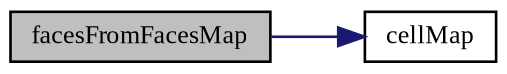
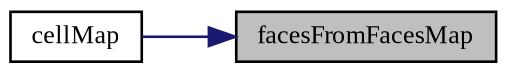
(304, 37) -> (175, 37)
